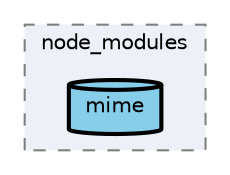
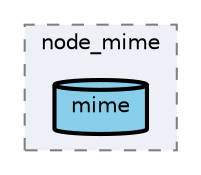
(115, 44) -> (101, 44)
